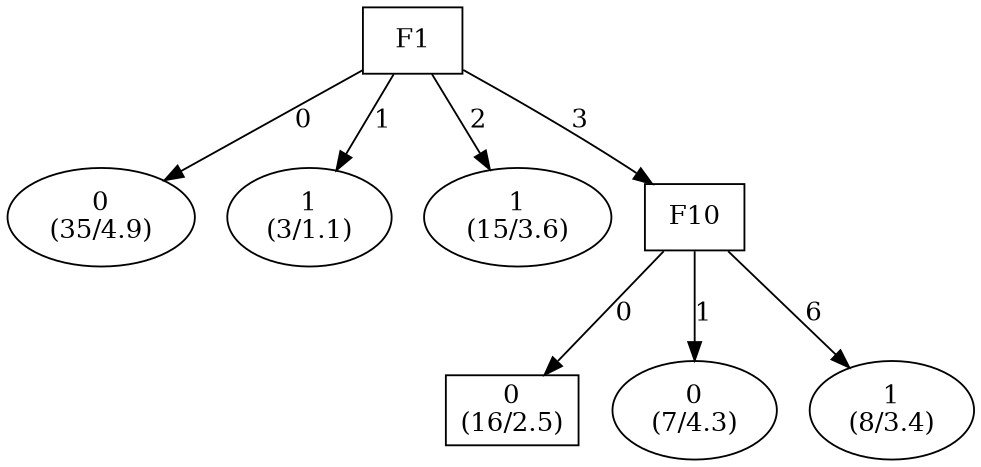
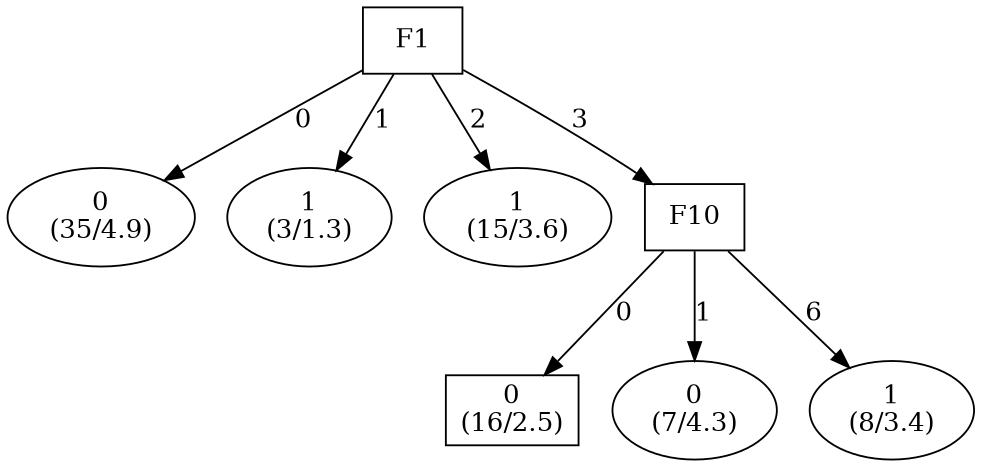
(309, 217) -> (309, 217)
